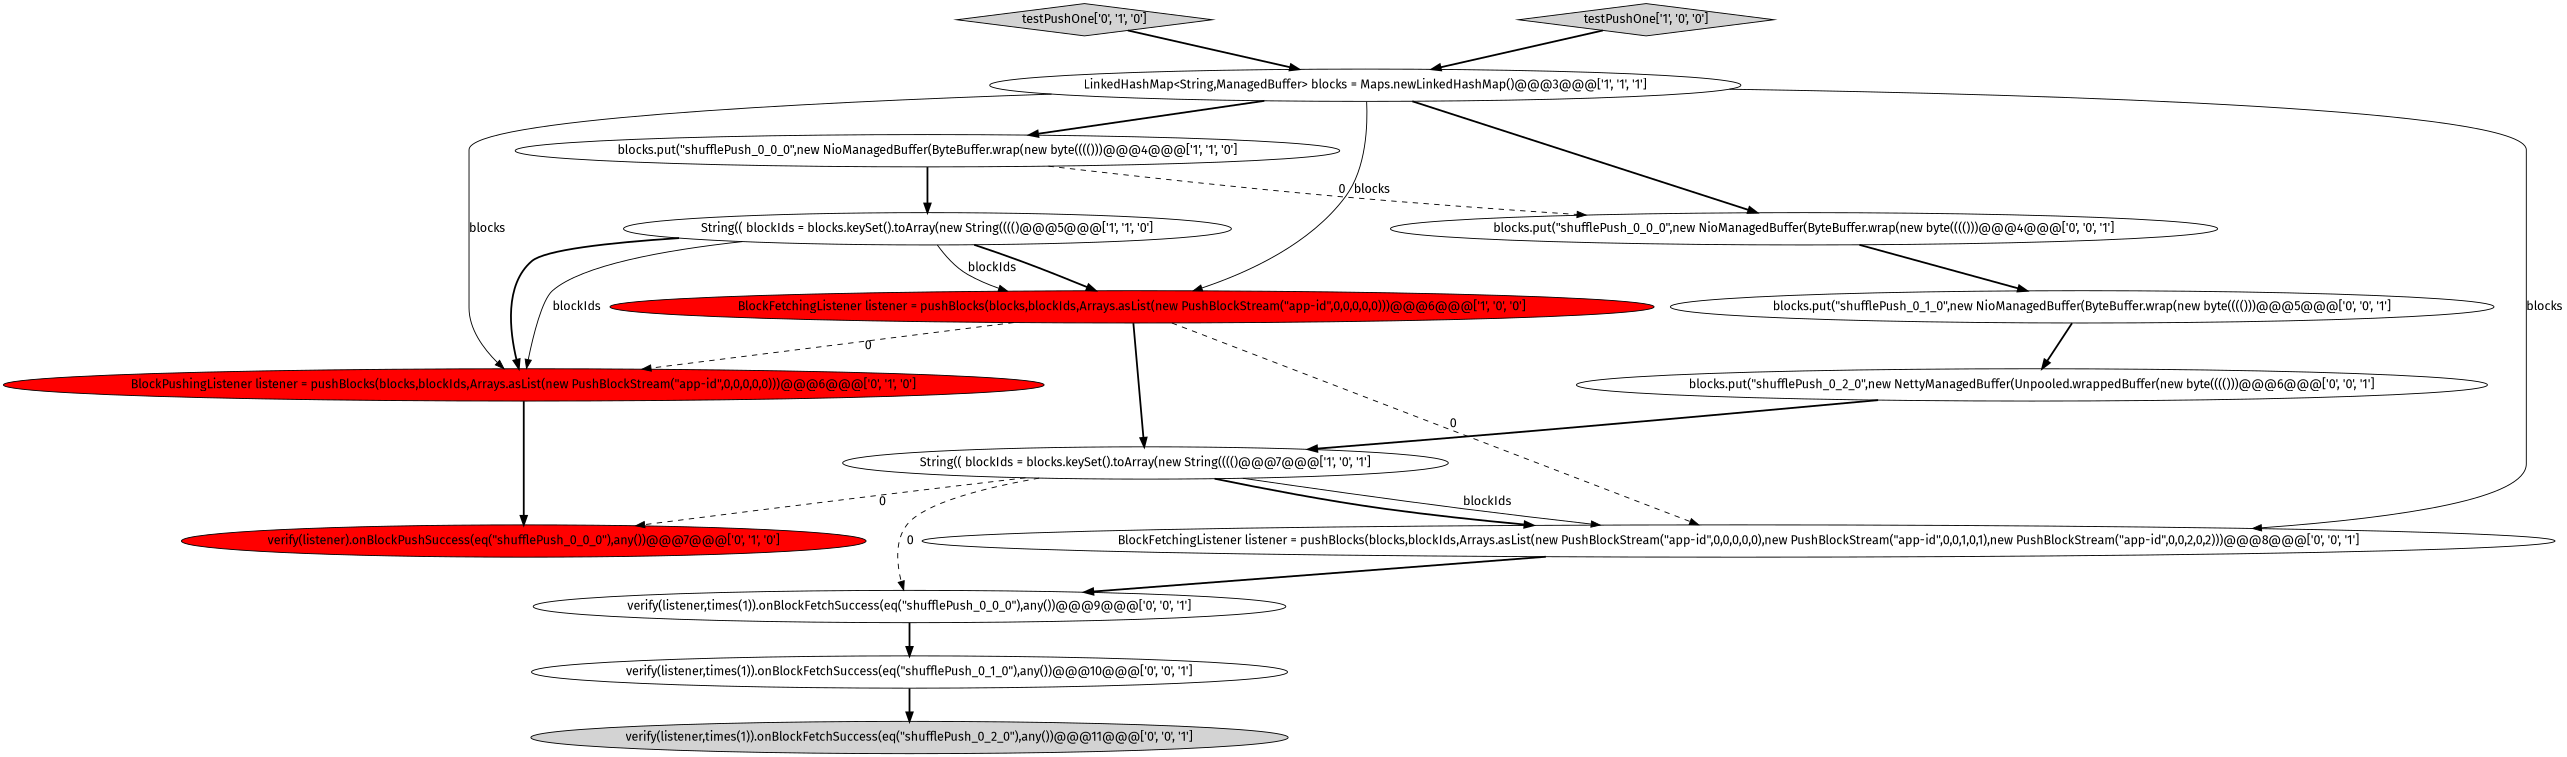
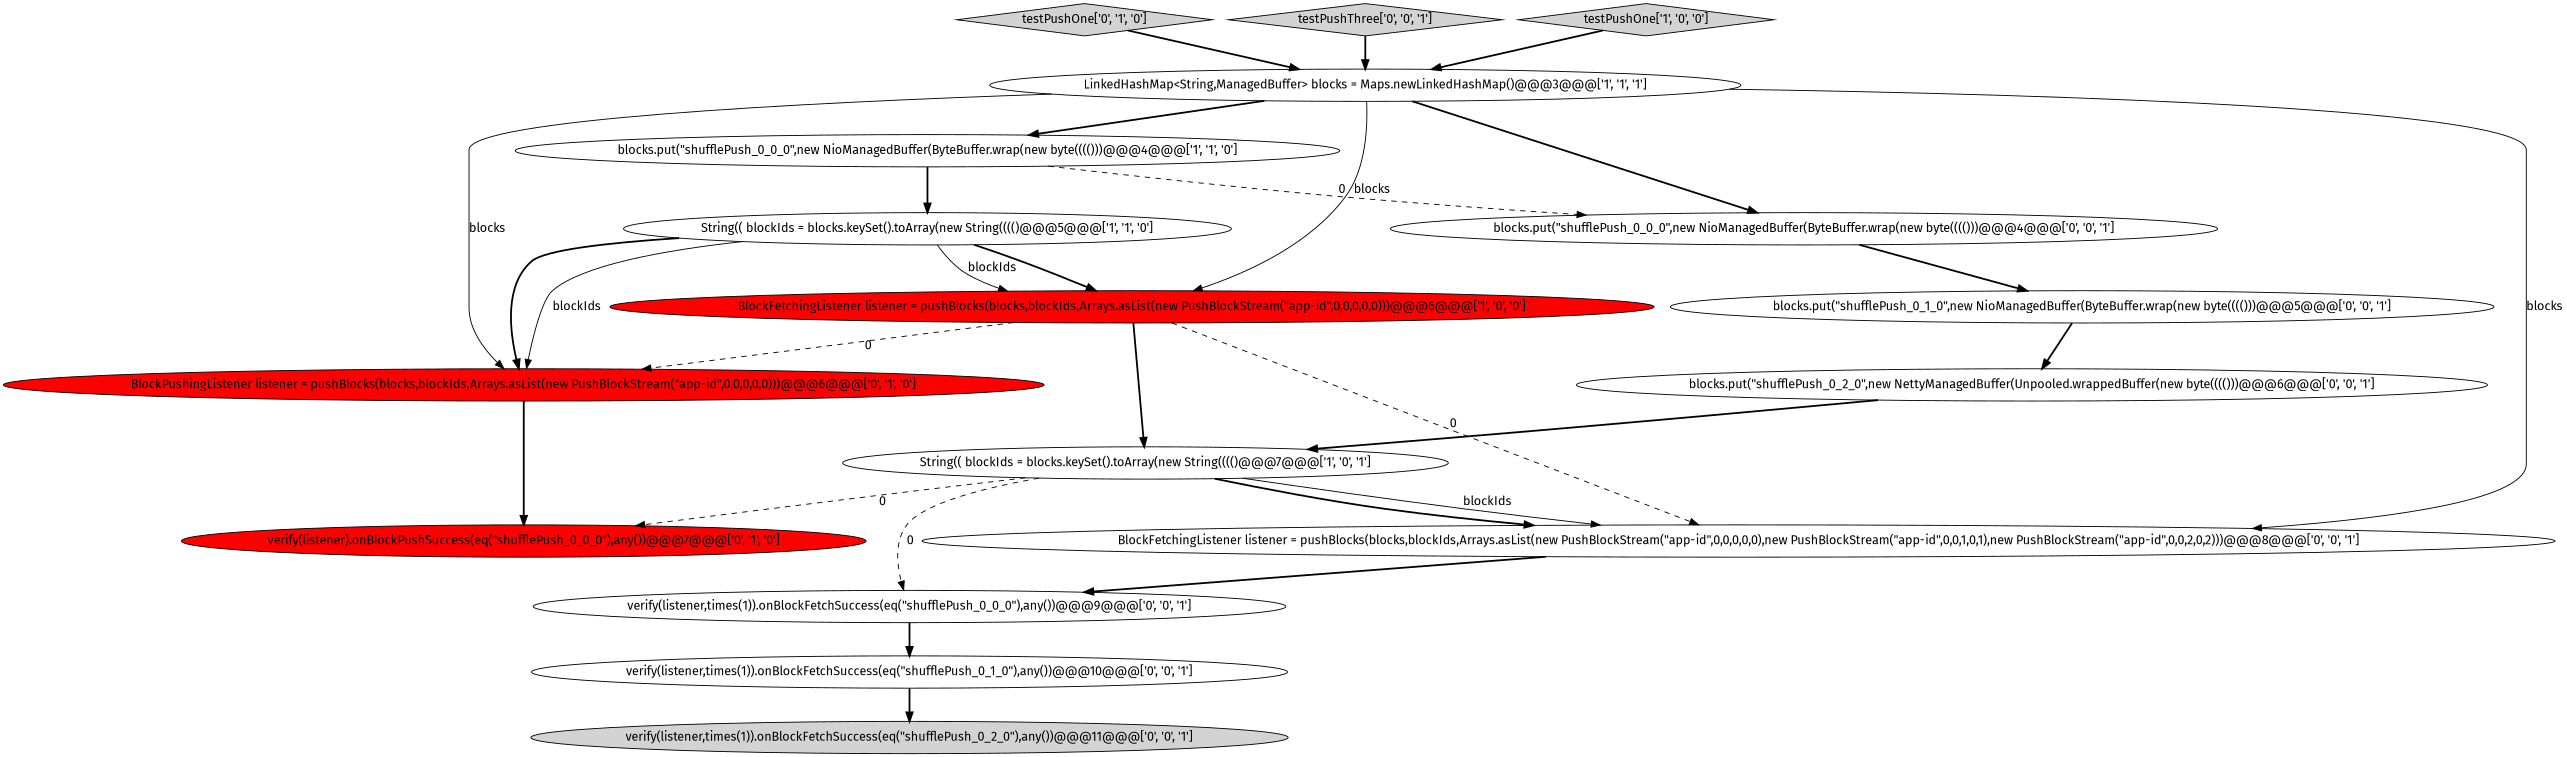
none -> (1365, 20)
